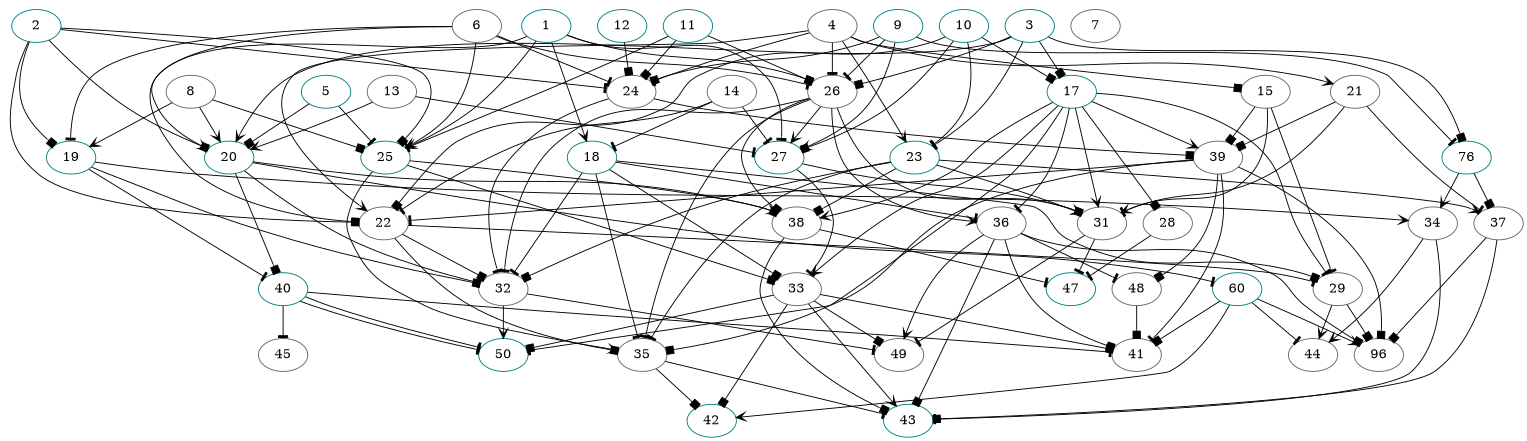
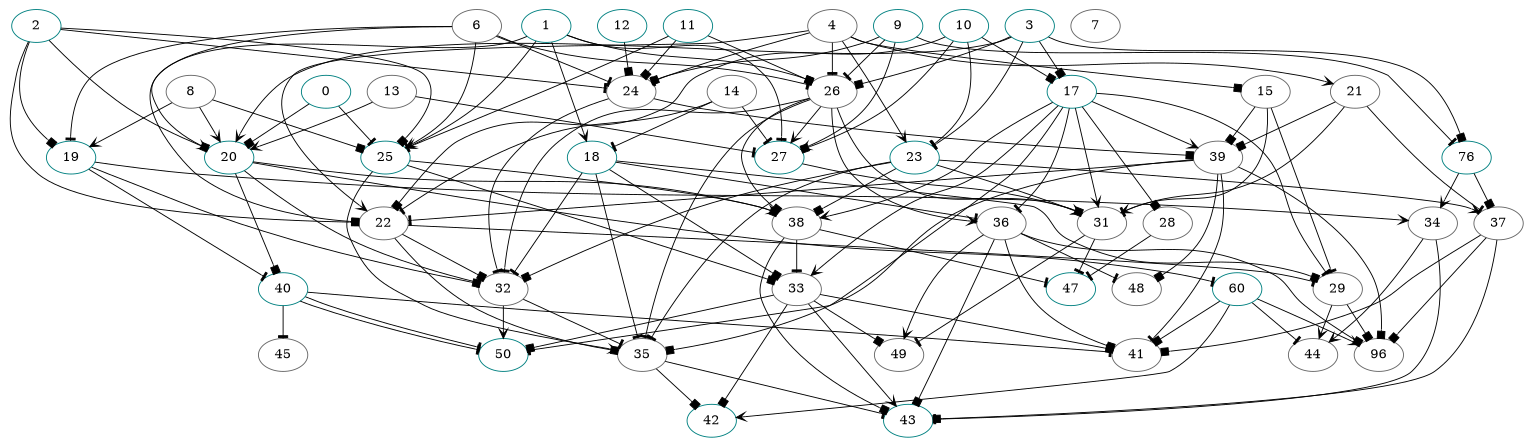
(326, 92) -> (326, 92)
(833, 222) -> (797, 254)
(639, 312) -> (571, 321)
(1137, 318) -> (1335, 318)
